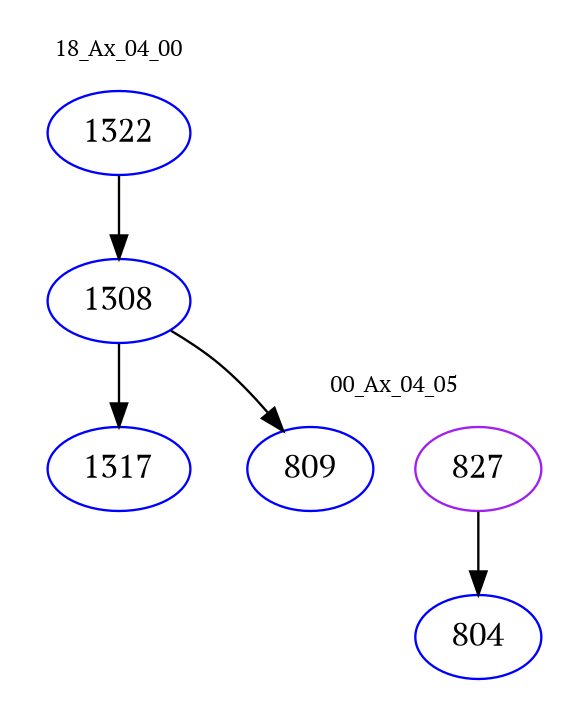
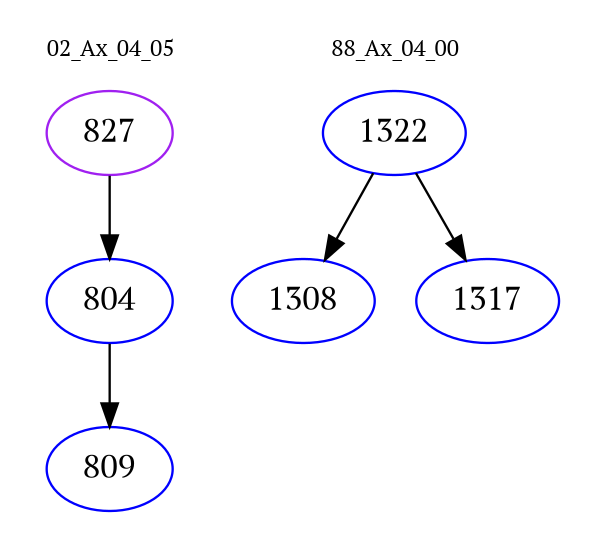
(119, 50) -> (396, 50)
(119, 374) -> (435, 206)
(394, 386) -> (111, 50)
(244, 387) -> (110, 374)
